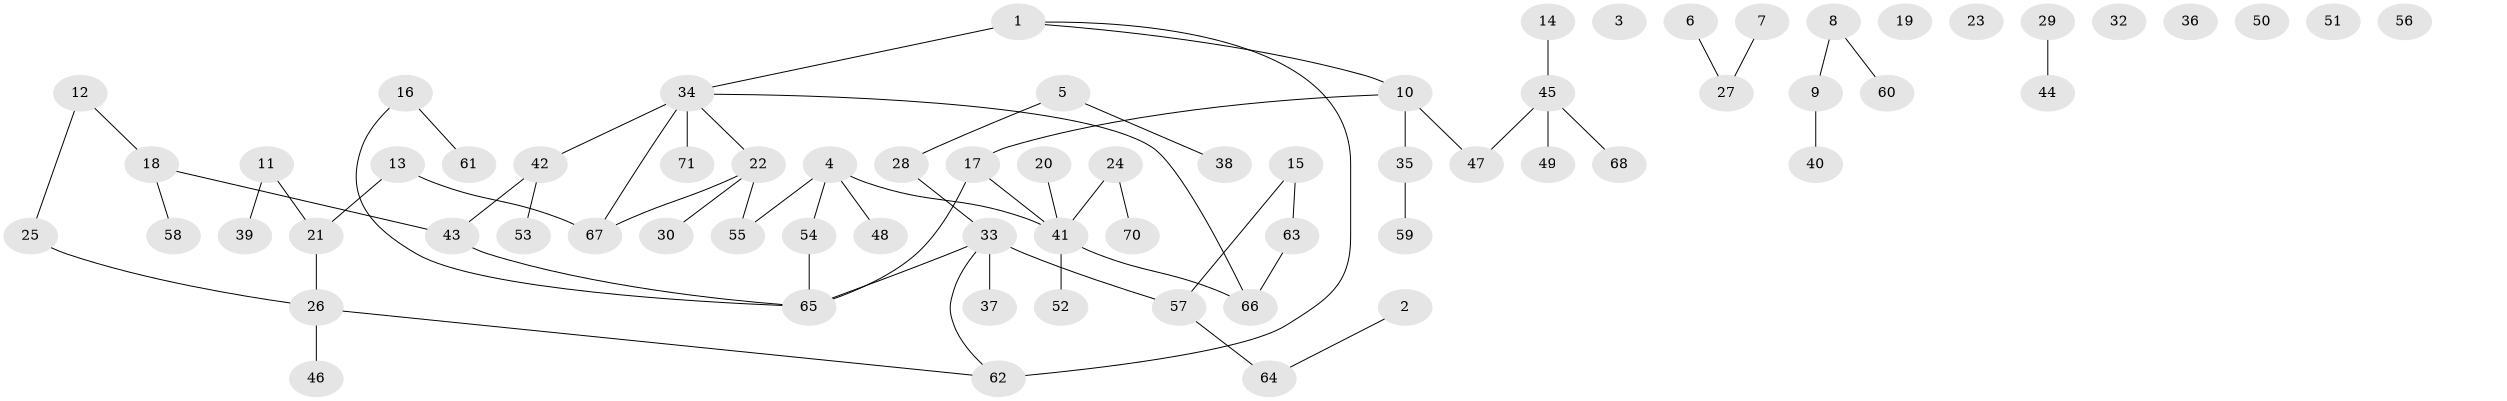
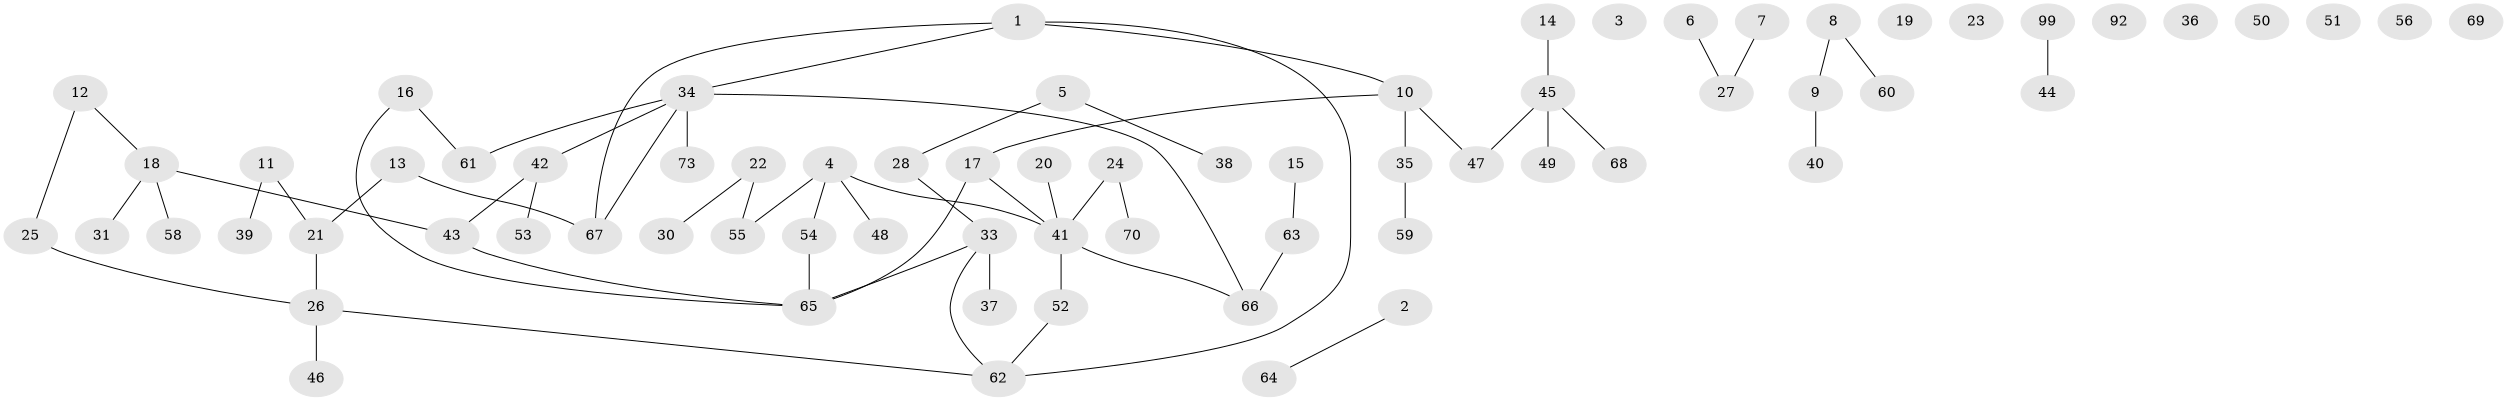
(2048, 22) -> (2048, 22)
(2119, 22) -> (2119, 22)
none -> (2476, 22)
(723, 129) -> (575, 123)
(687, 165) -> (687, 165)
(677, 200) -> (741, 45)
none -> (102, 236)
(1179, 307) -> none
none -> (1030, 343)
